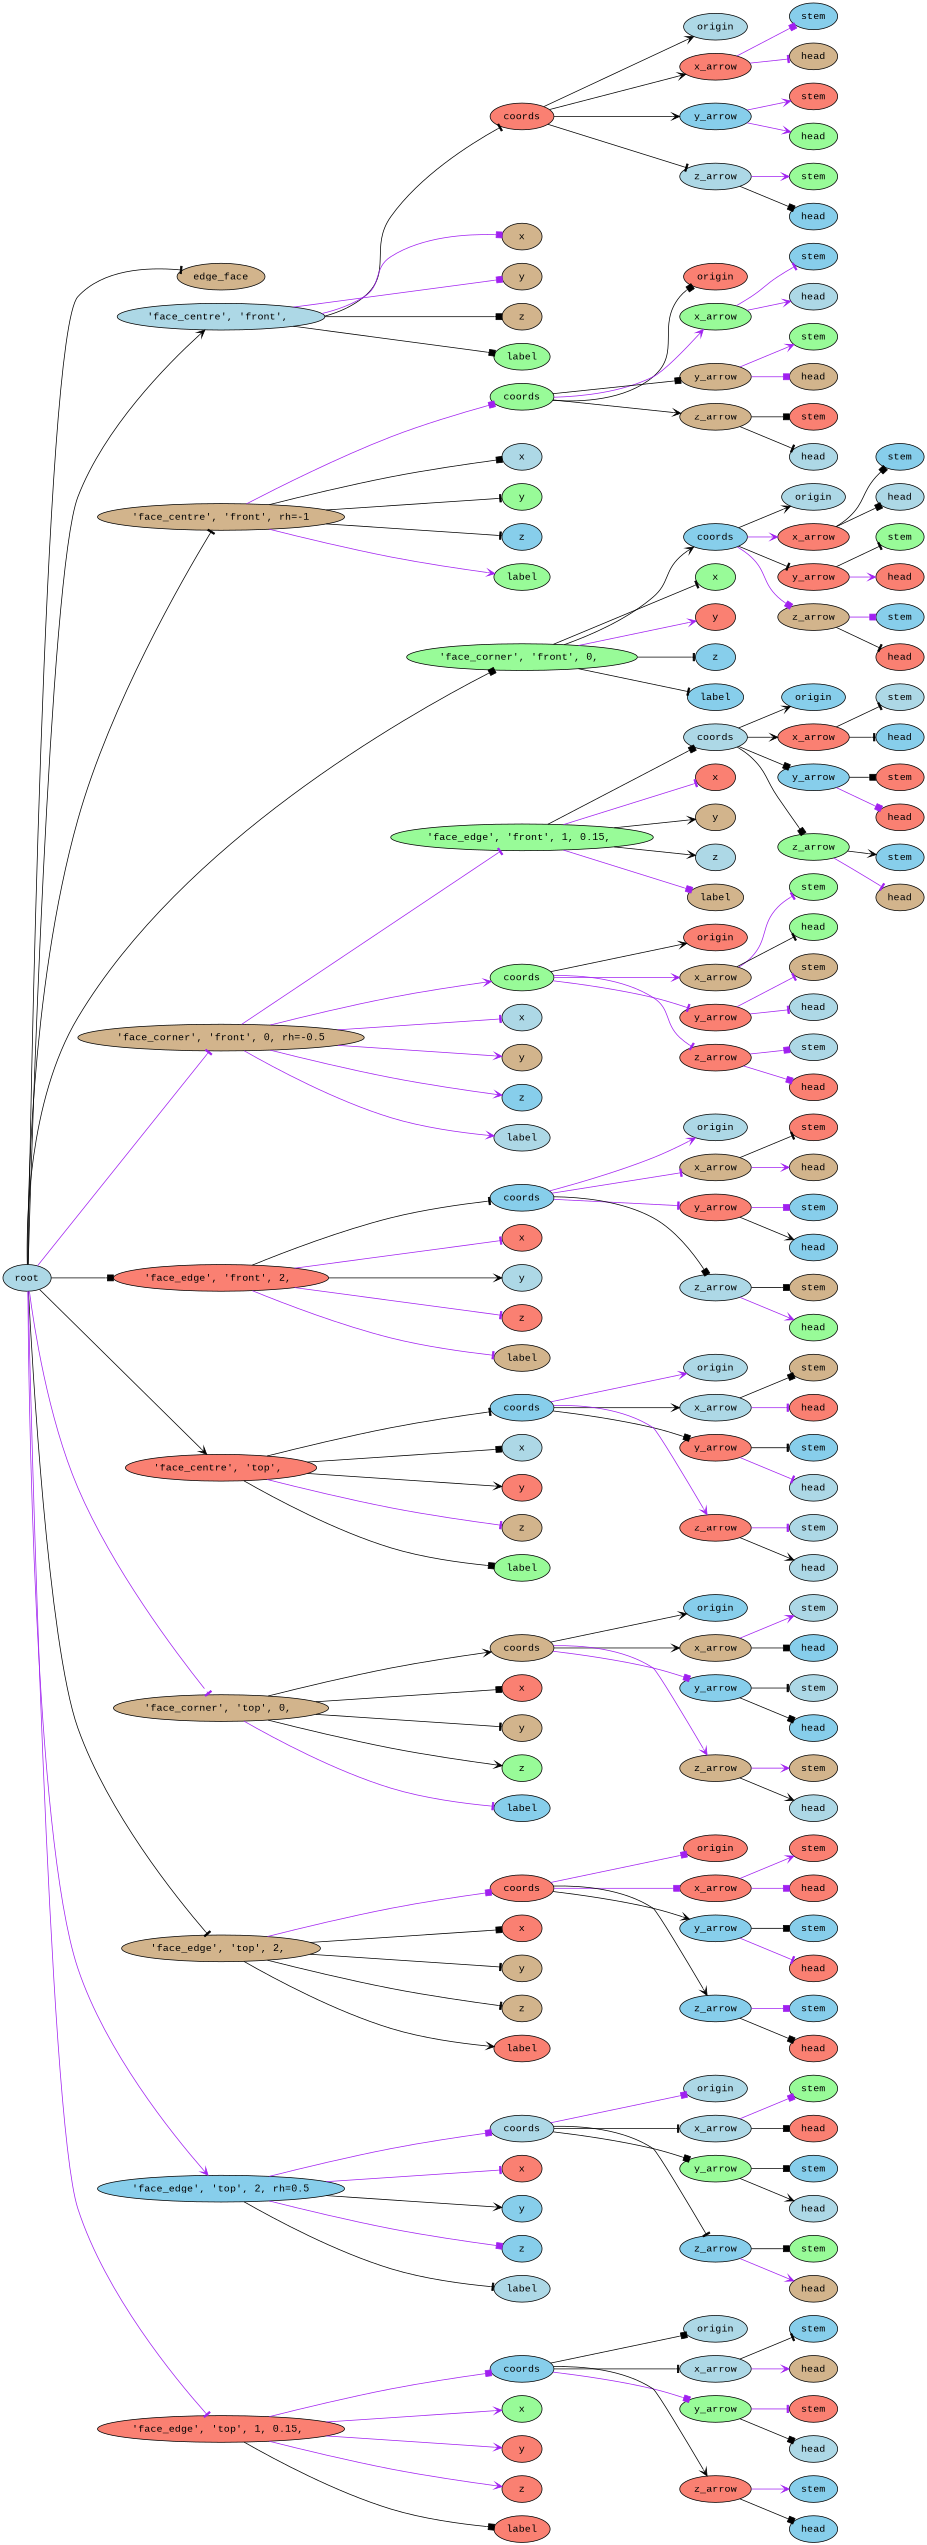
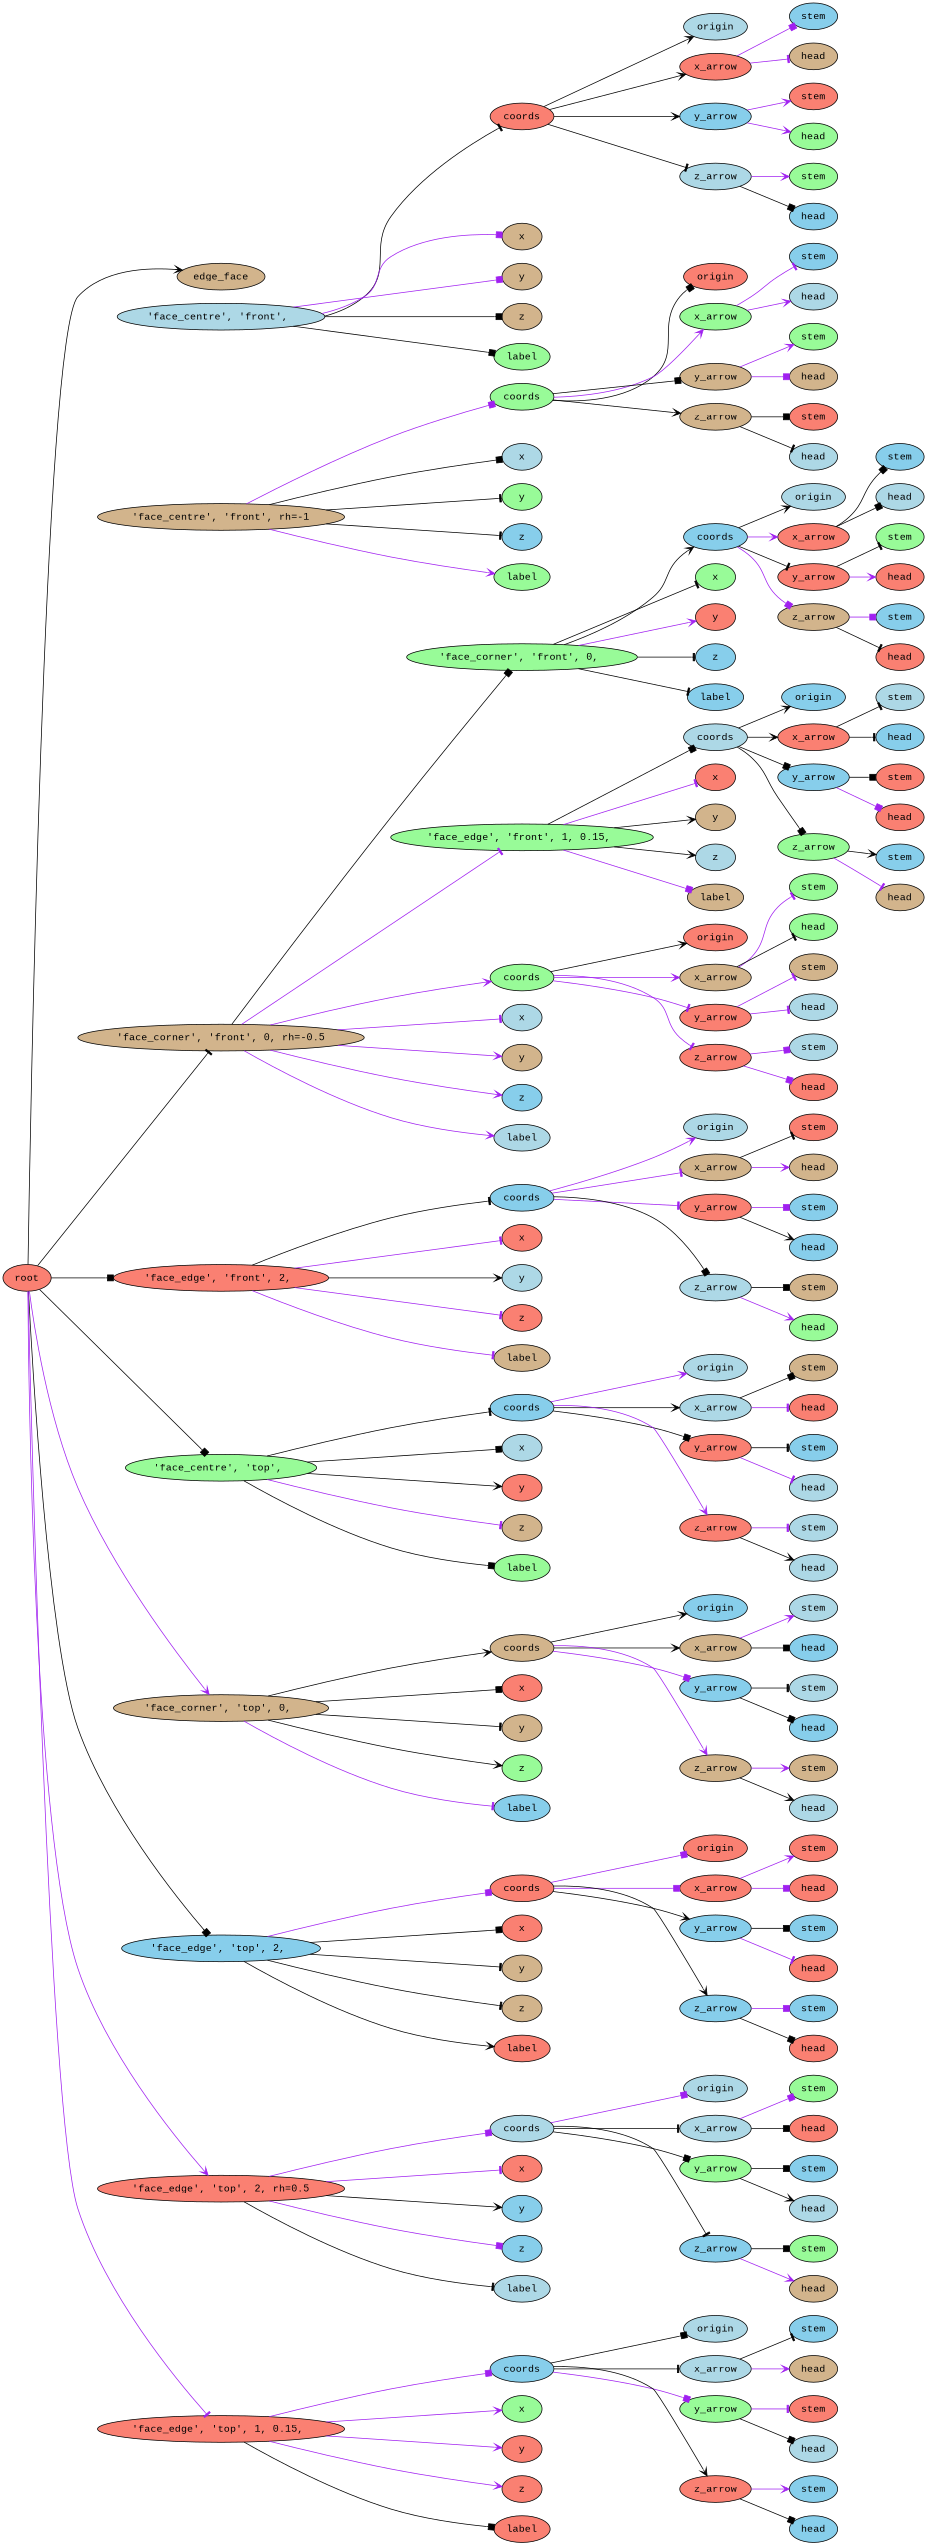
(42, 725) -> (42, 725)
(49, 778) -> none
(62, 884) -> none
(166, 905) -> (366, 848)
(122, 1160) -> (122, 1160)
(27, 1278) -> (27, 1278)
(120, 1369) -> (120, 1369)
(221, 1468) -> (221, 1468)
(85, 1504) -> (85, 1504)
(58, 1631) -> (58, 1631)
(221, 1948) -> (221, 1948)
(221, 2189) -> (221, 2189)
